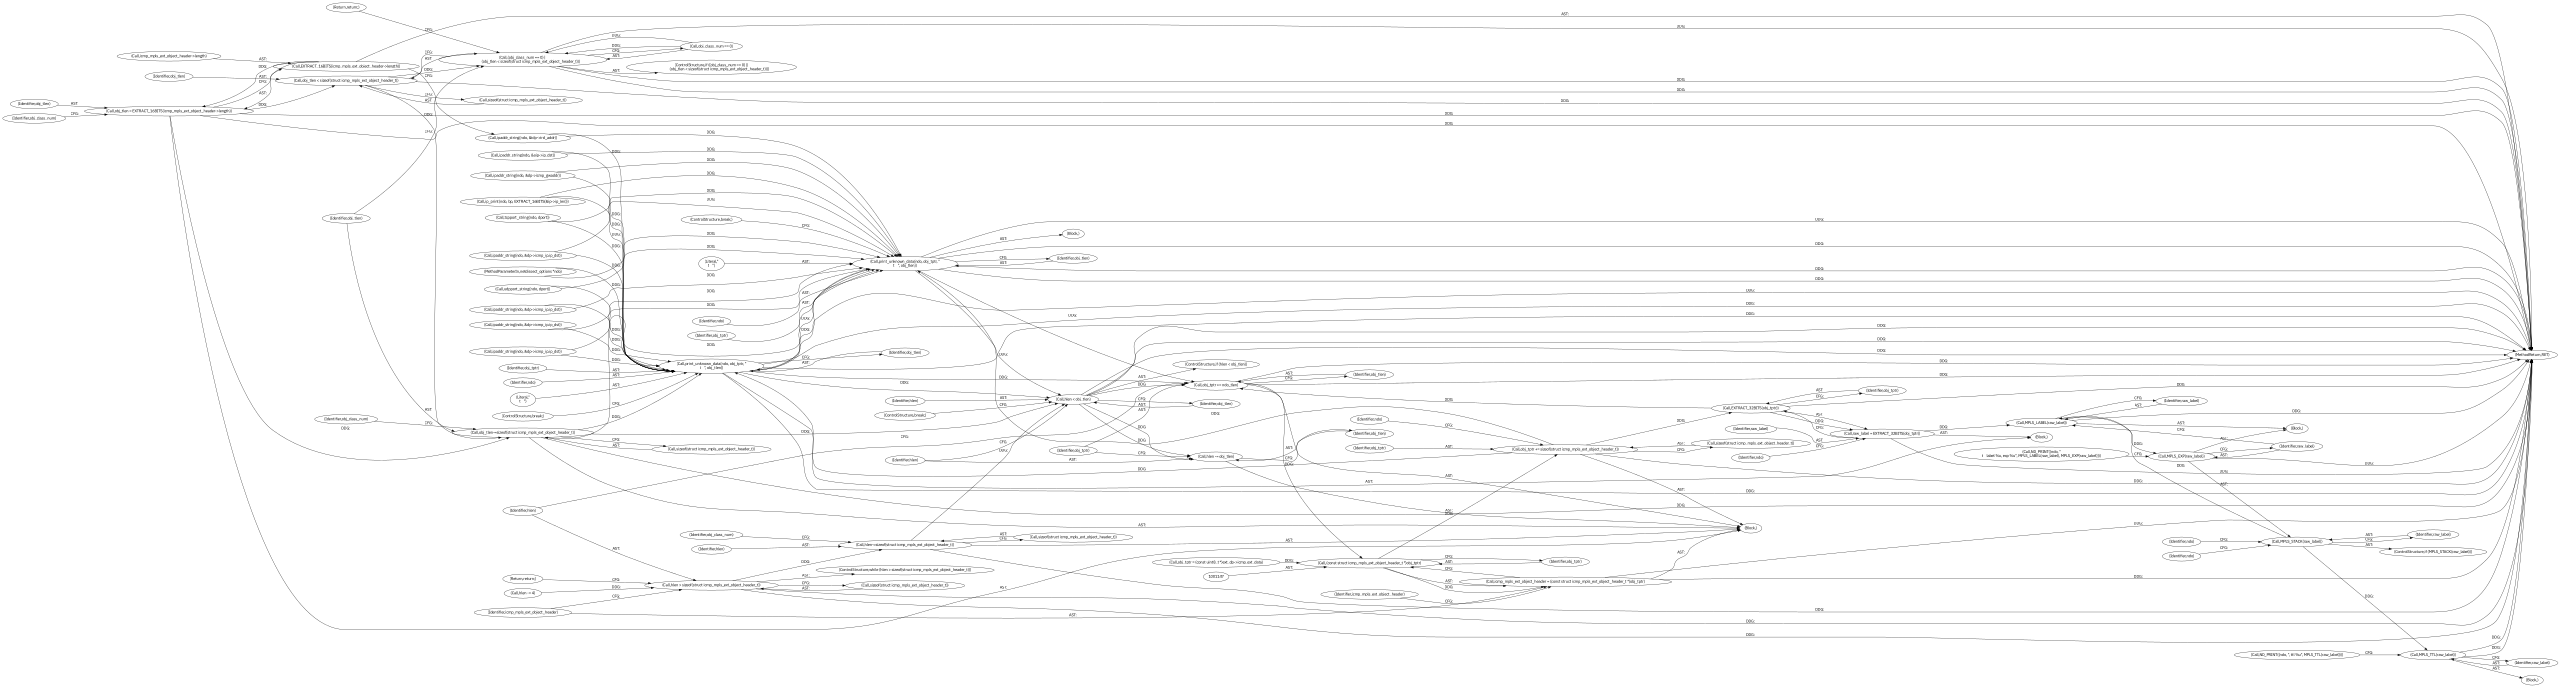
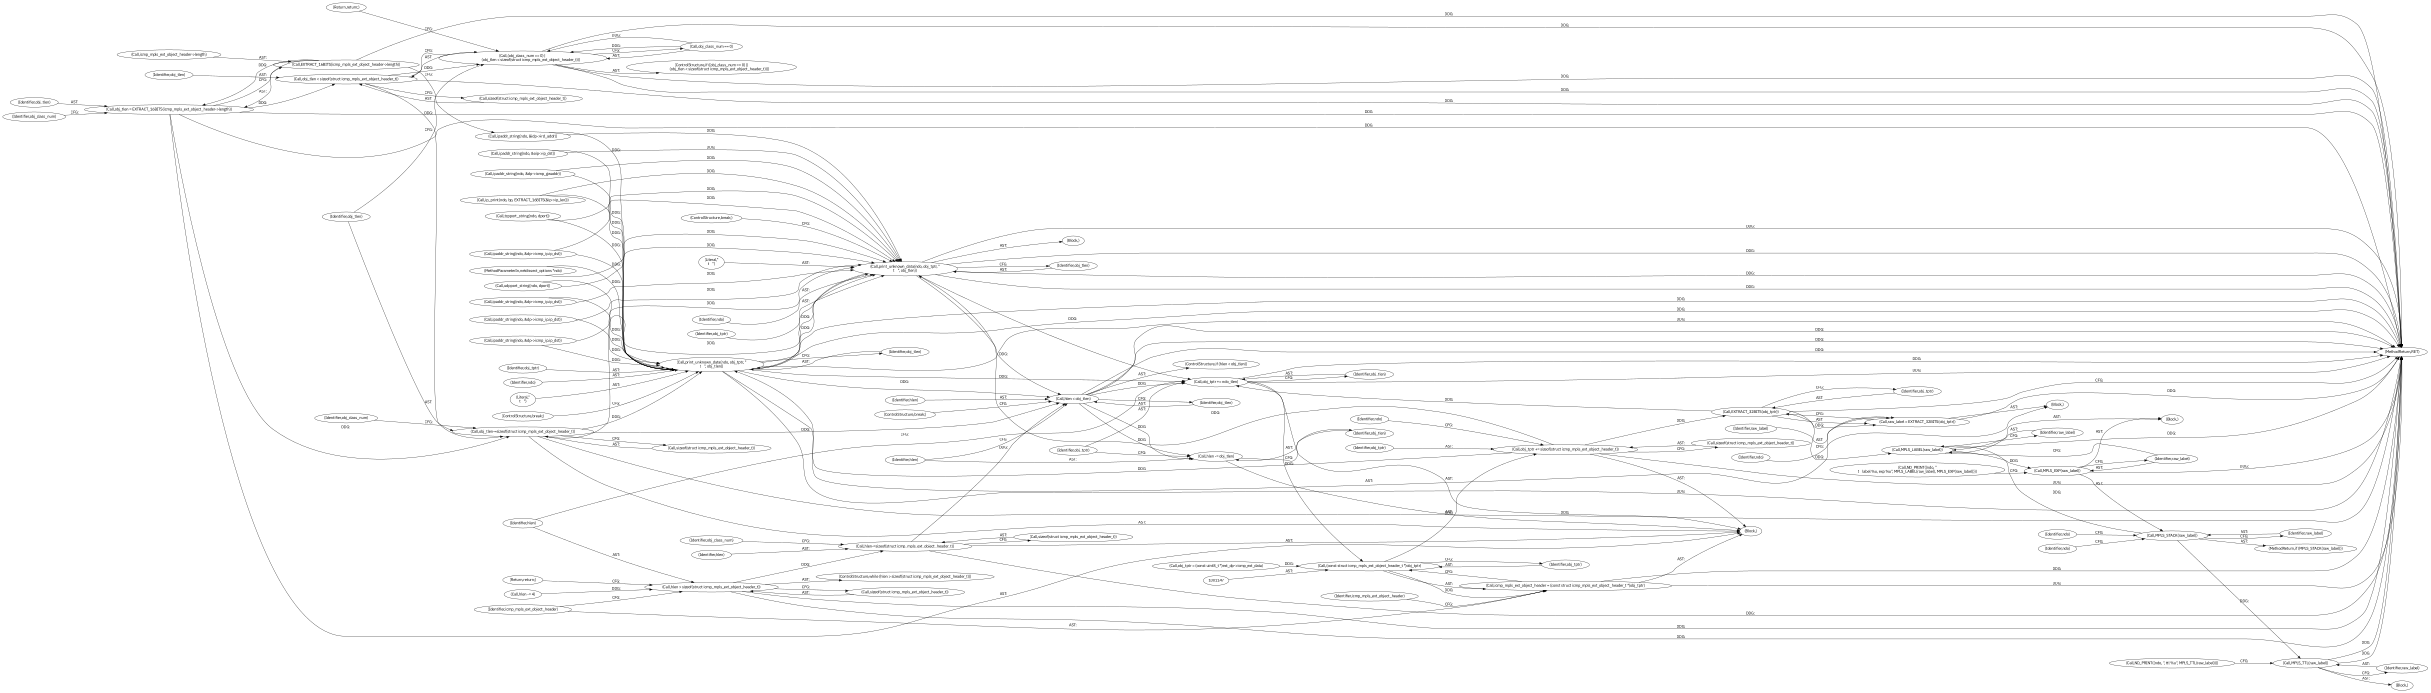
(1565, 14) -> (1449, 14)
(2182, 385) -> (2100, 380)
(1966, 428) -> (1820, 460)
(2433, 552) -> (2306, 549)
